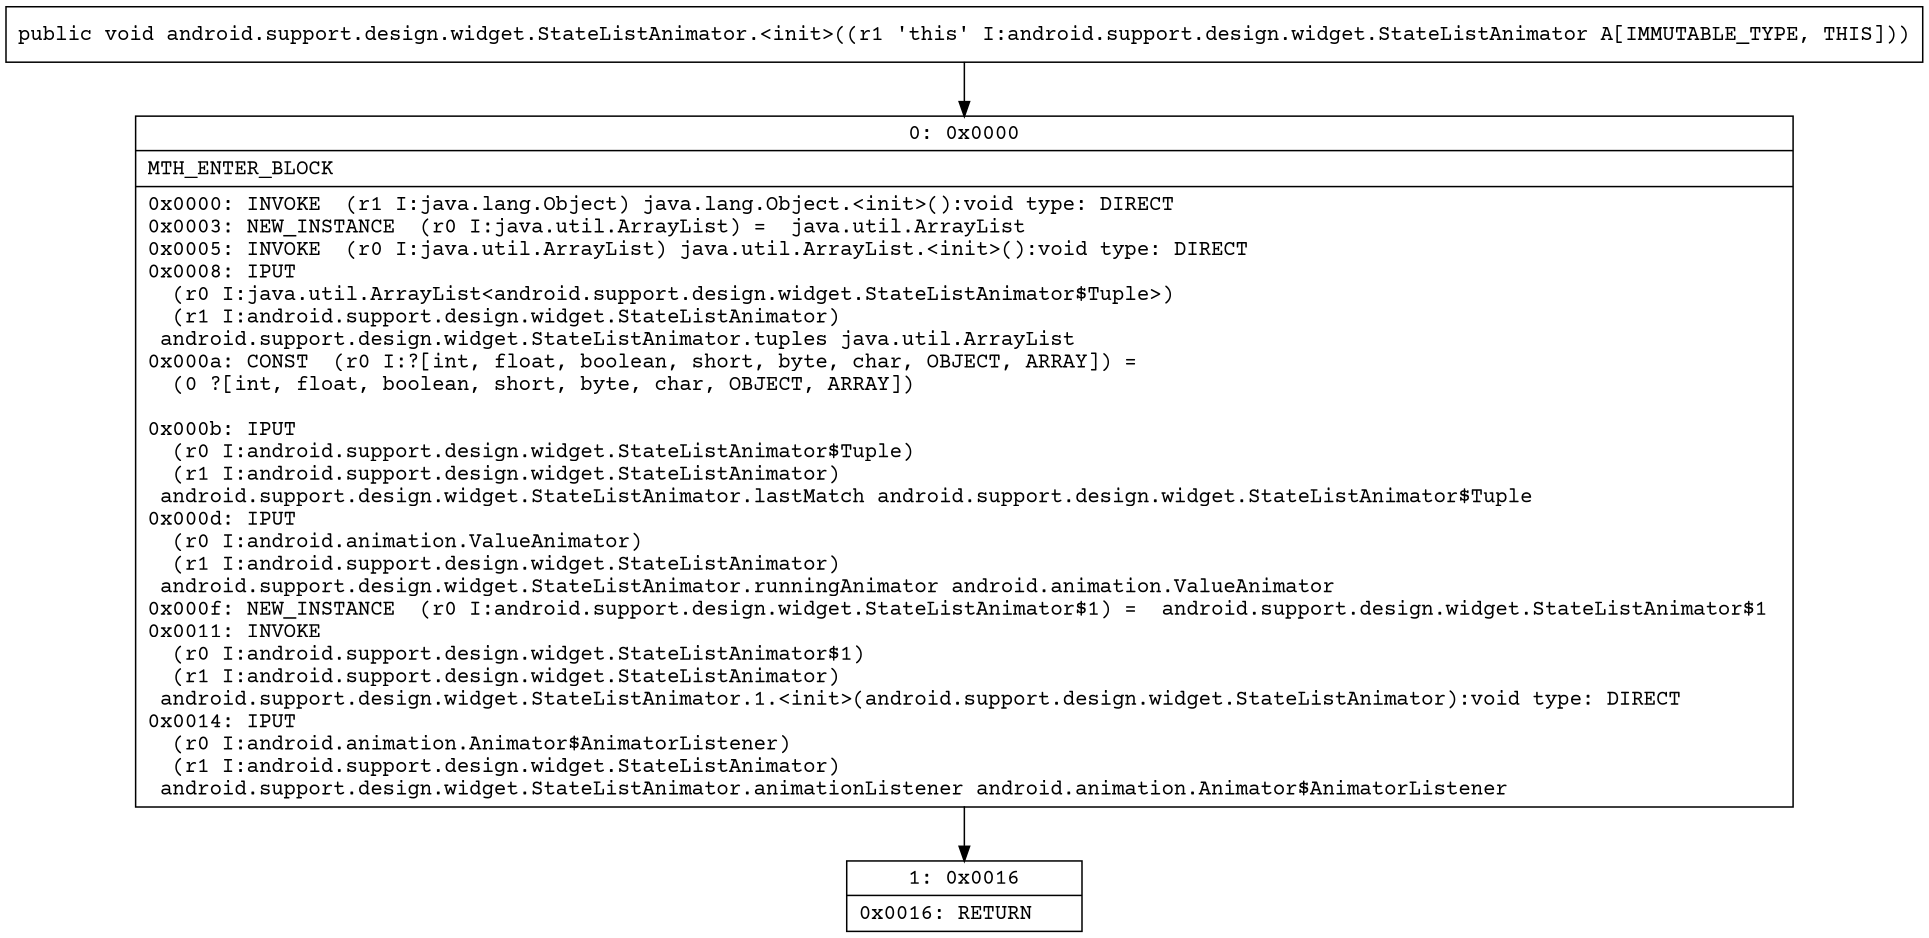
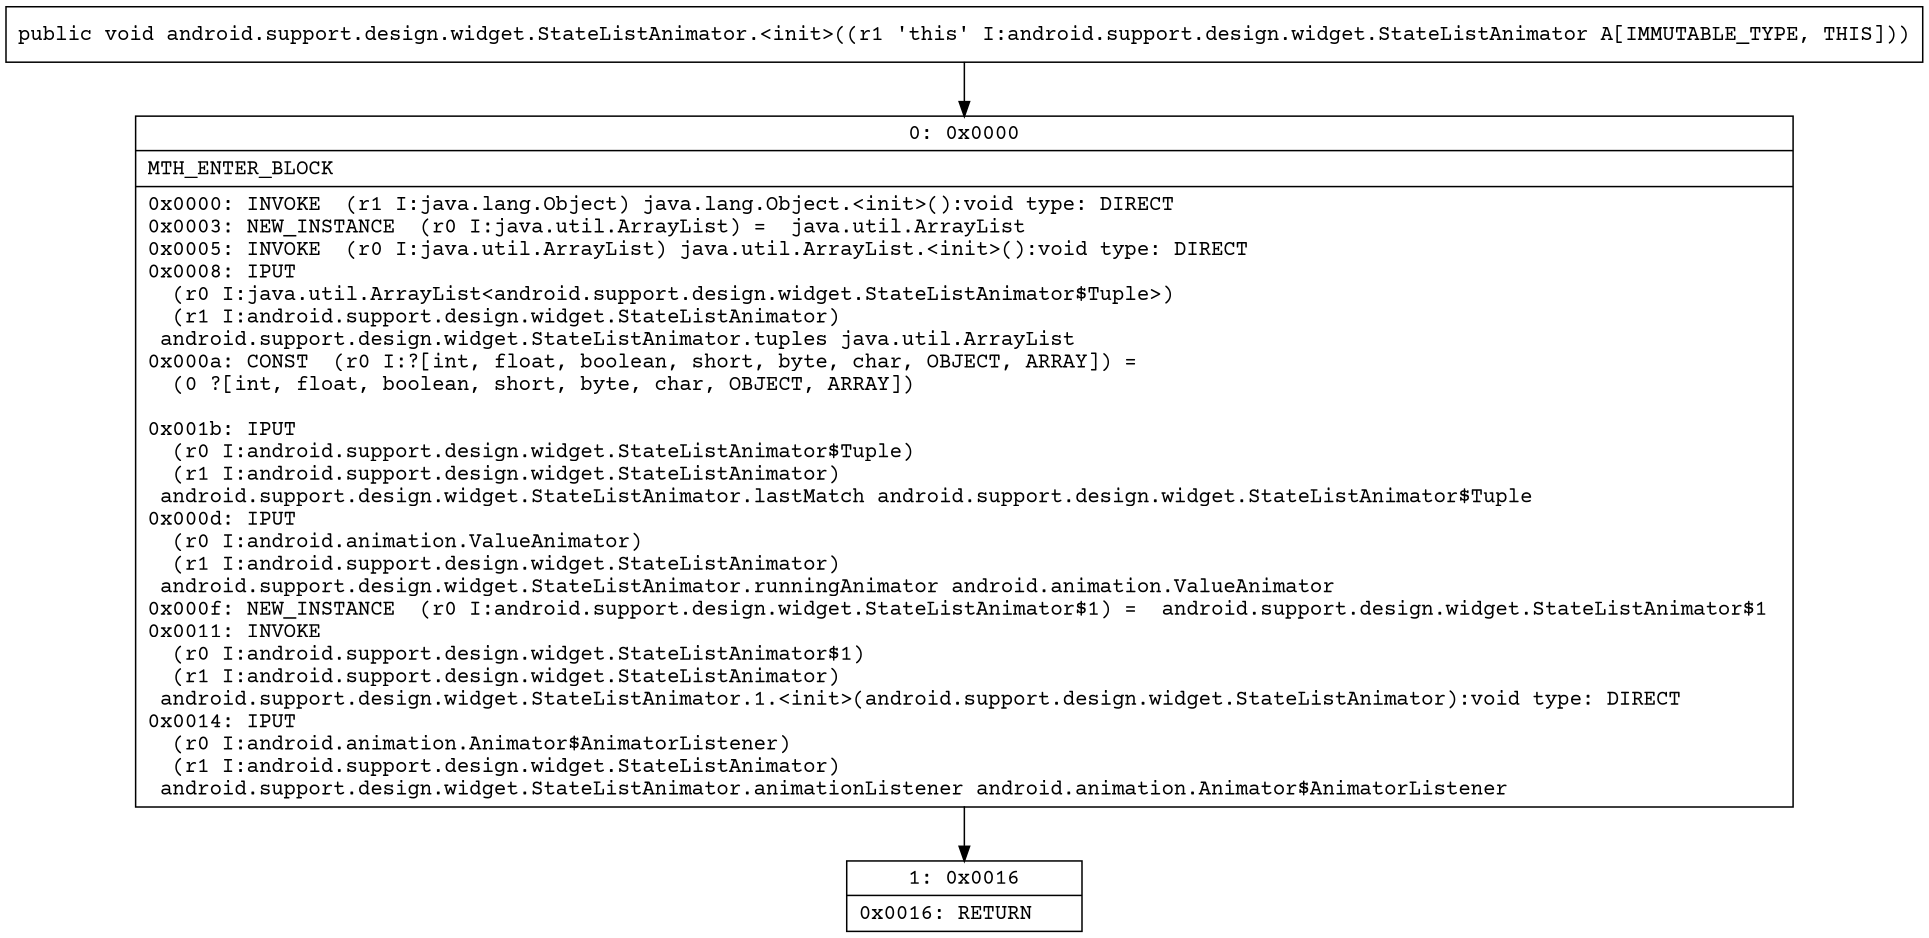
(235, 429) -> (235, 429)
